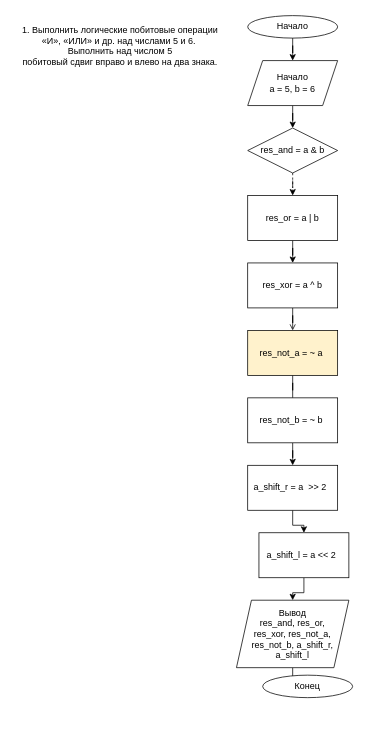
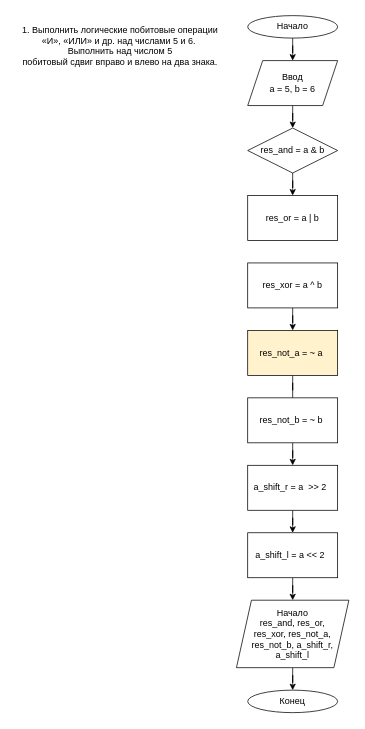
(293, 83) -> (293, 83)
(293, 188) -> (293, 188)
(293, 254) -> none
(293, 325) -> (293, 324)
(304, 555) -> (293, 555)
(293, 634) -> (293, 634)
(308, 687) -> (293, 702)
